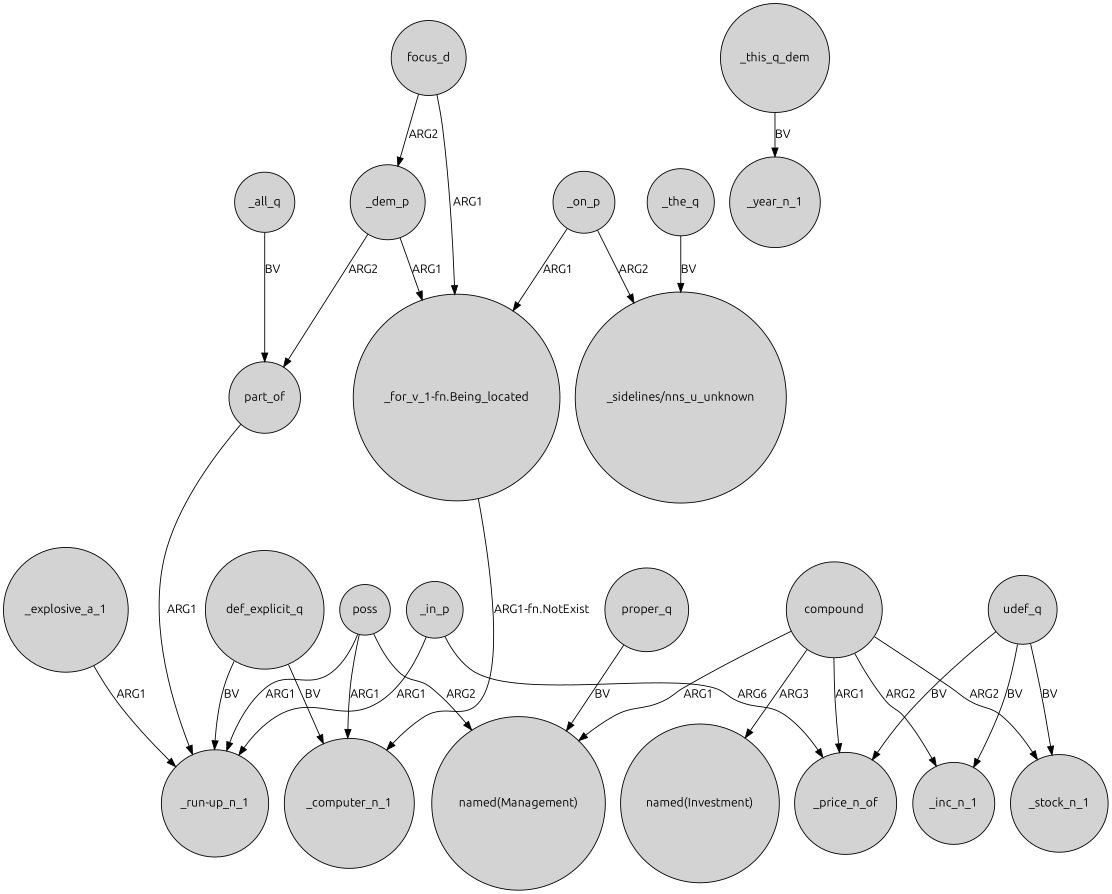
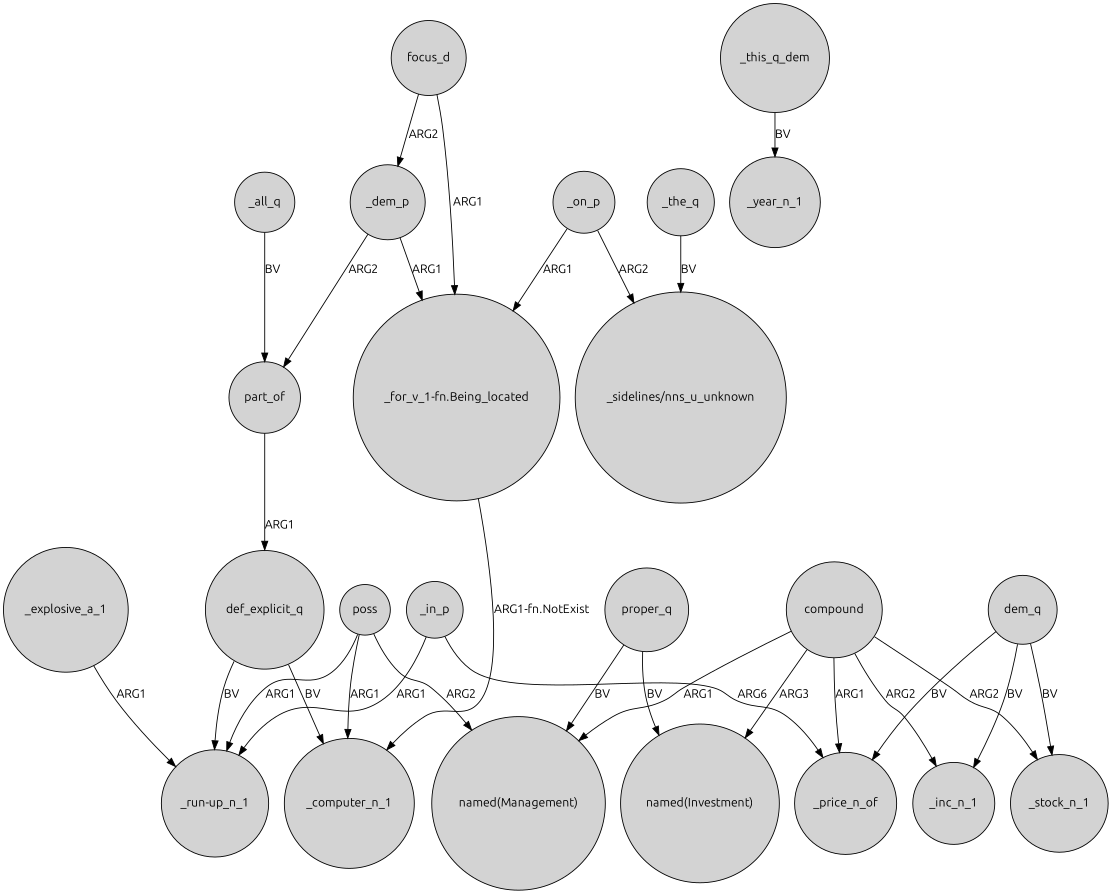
(161, 576) -> (265, 487)
(1023, 610) -> (1023, 610)
none -> (645, 690)
